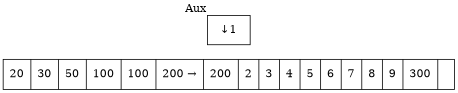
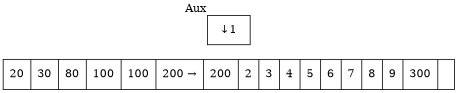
(72, 74) -> (72, 74)
